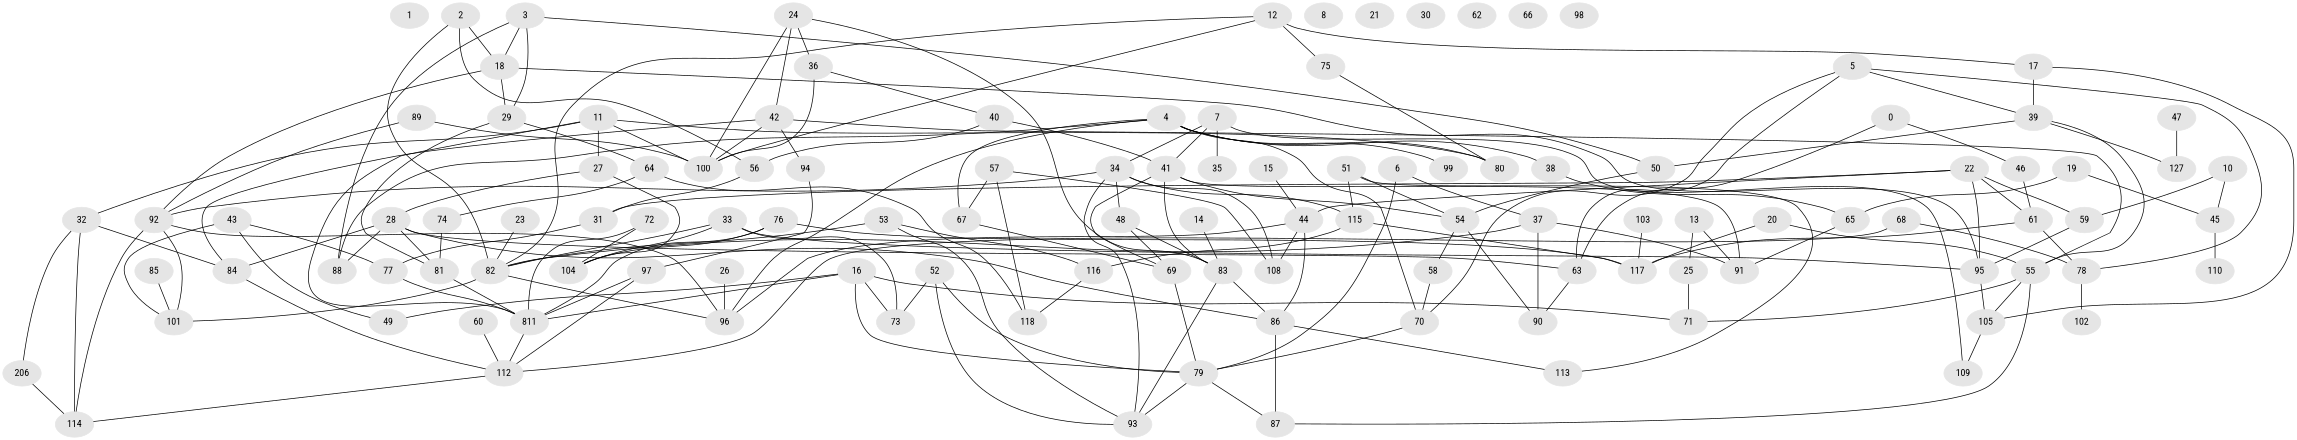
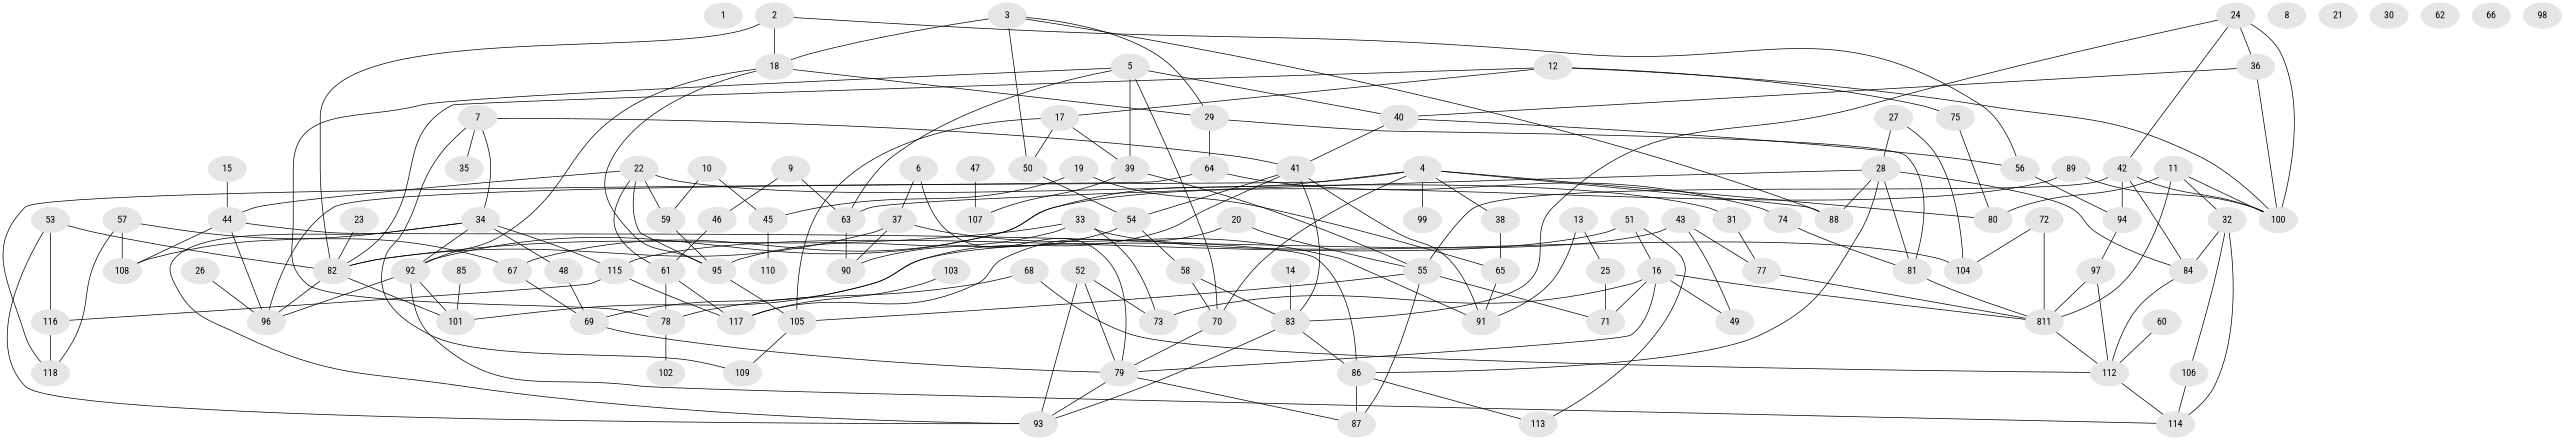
none -> (1259, 91)
(1891, 118) -> (791, 169)
(1879, 139) -> (1044, 143)
(598, 143) -> none
(2177, 169) -> (975, 220)
(676, 194) -> (2066, 192)
(1403, 195) -> (1644, 247)
(779, 220) -> none
(1172, 246) -> (1238, 297)
(22, 373) -> (2189, 373)
